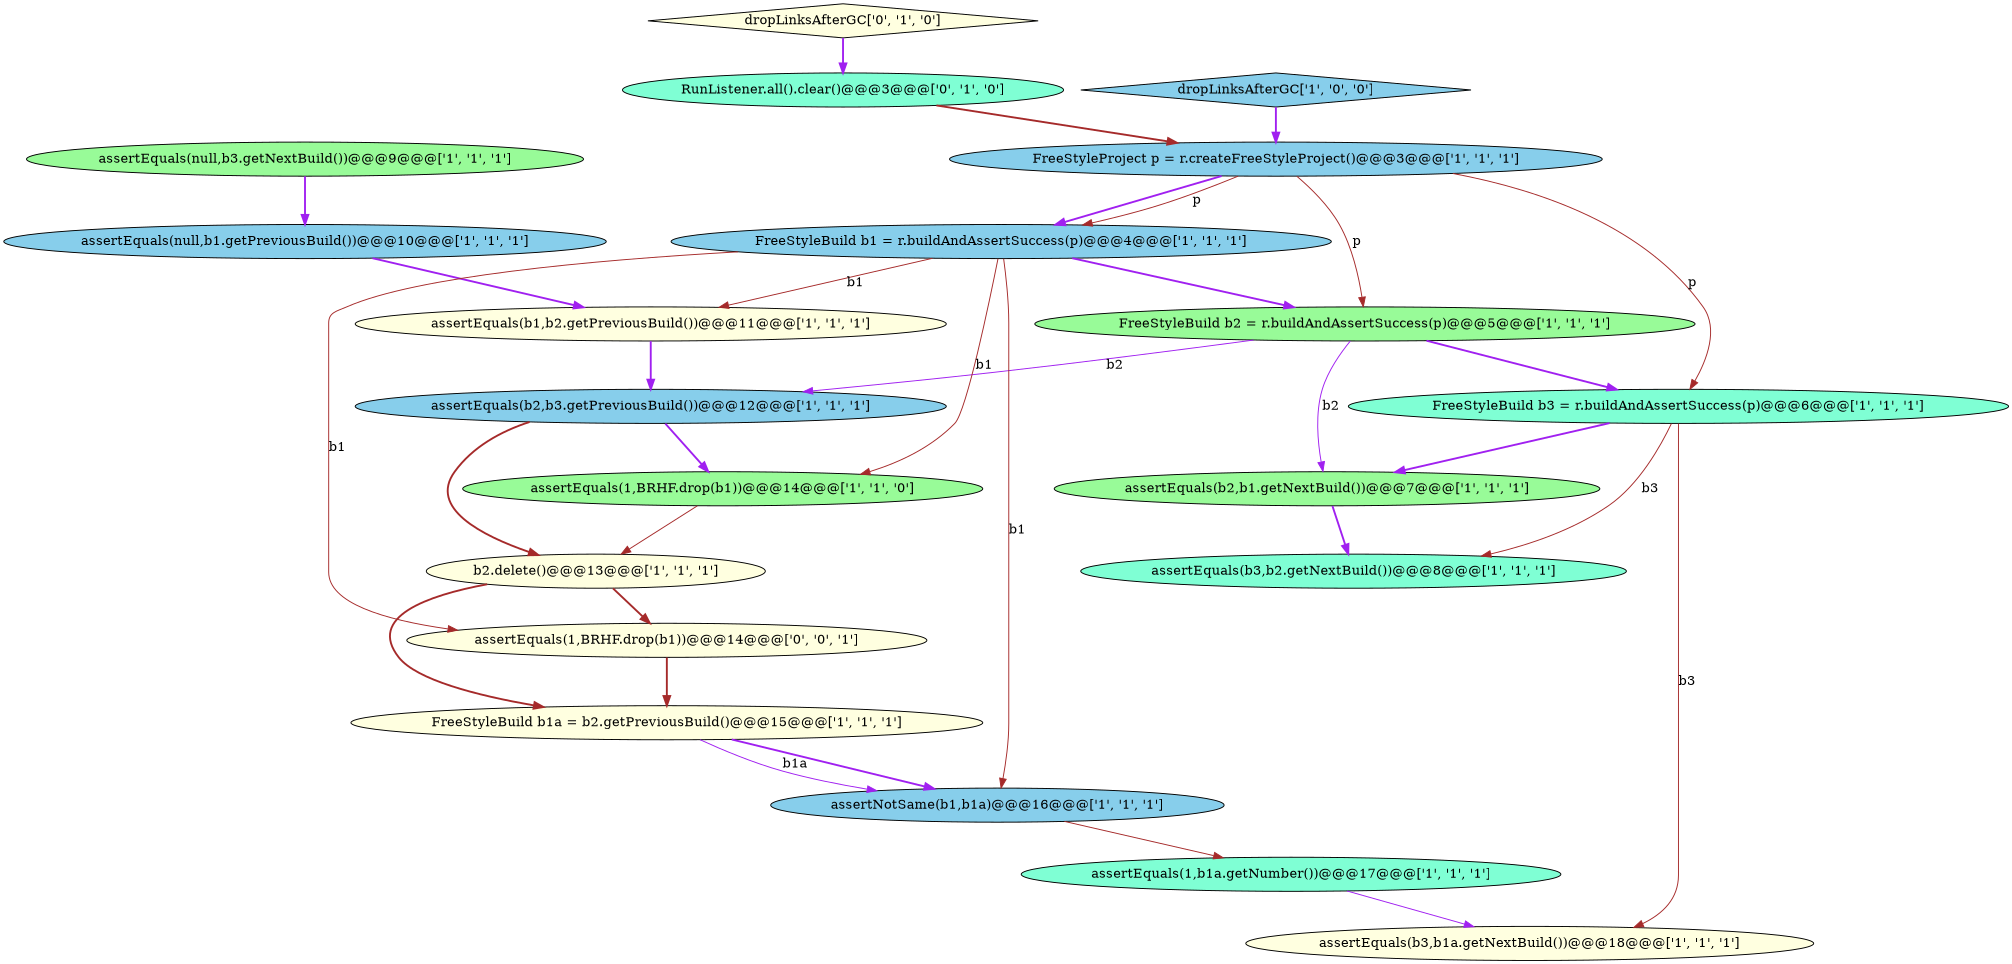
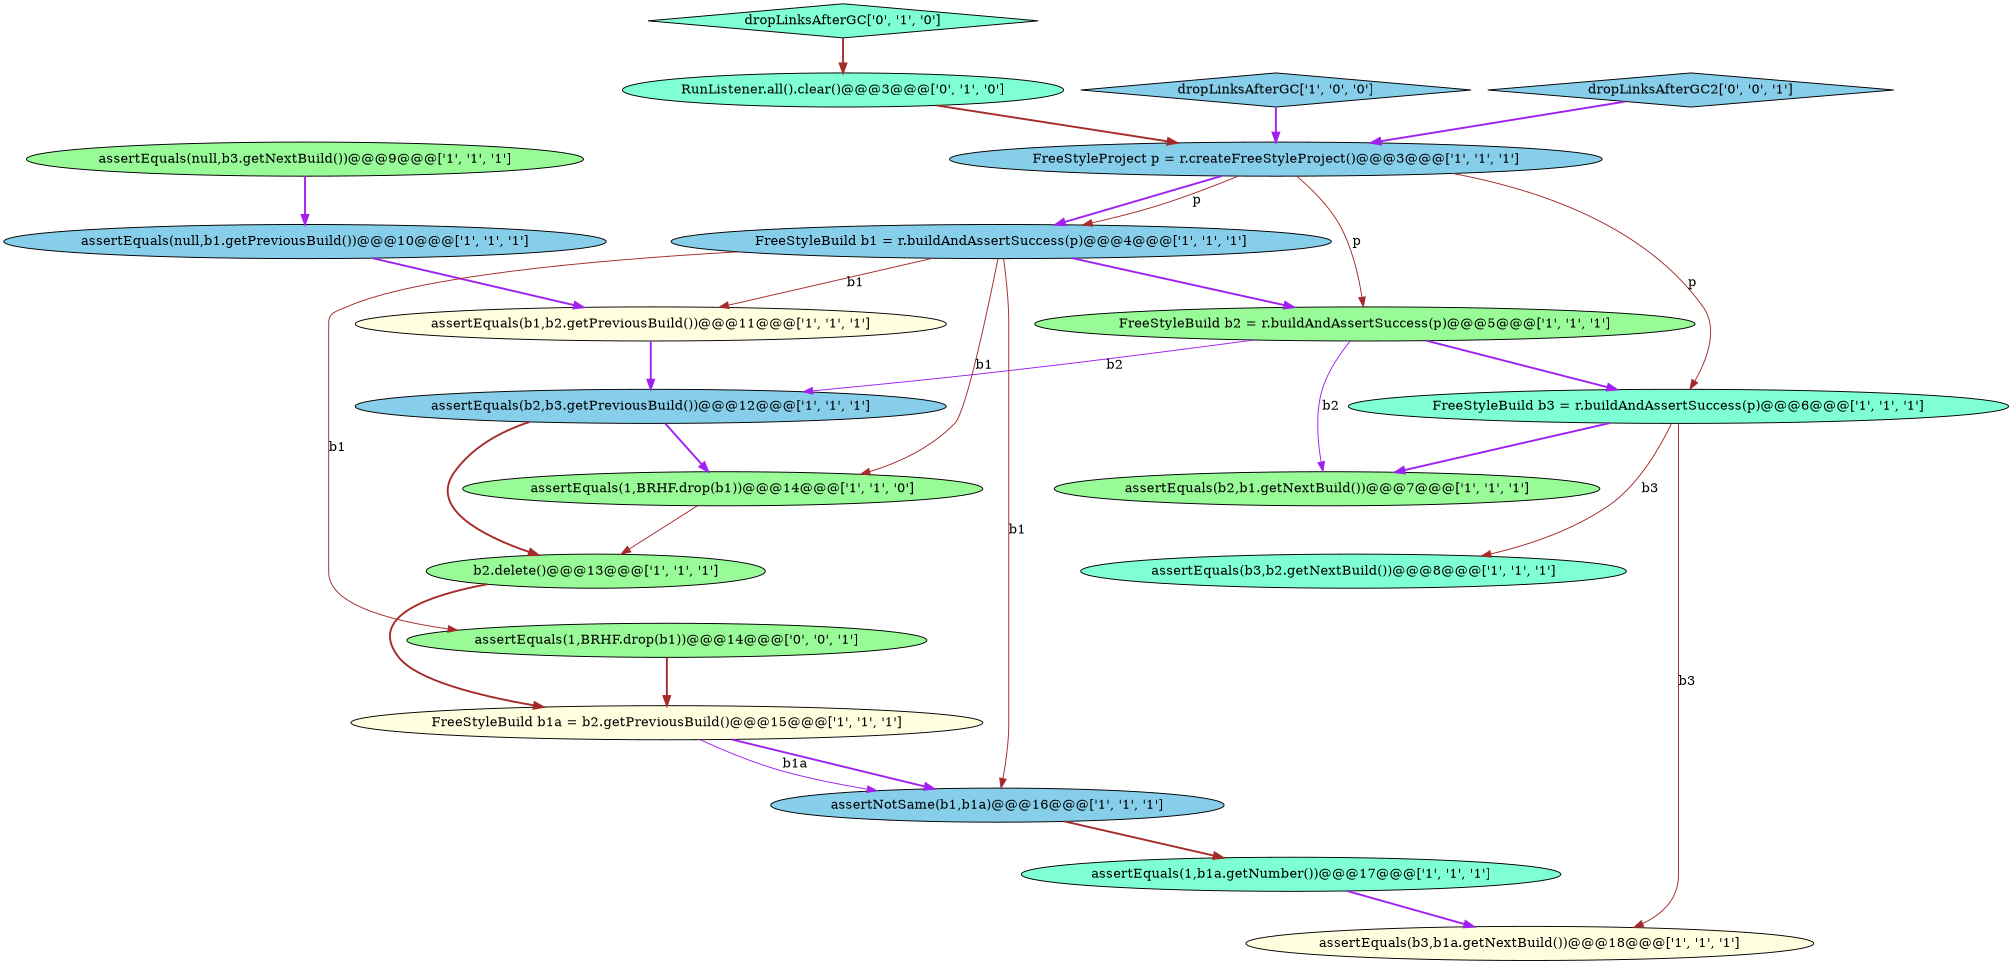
(843, 21) -> (843, 21)
(843, 51) -> (843, 51)
none -> (1691, 90)
(1339, 525) -> none
(596, 571) -> (596, 571)
(628, 602) -> none
(667, 640) -> (667, 640)
(1139, 839) -> (1139, 839)
(1406, 908) -> (1406, 908)
